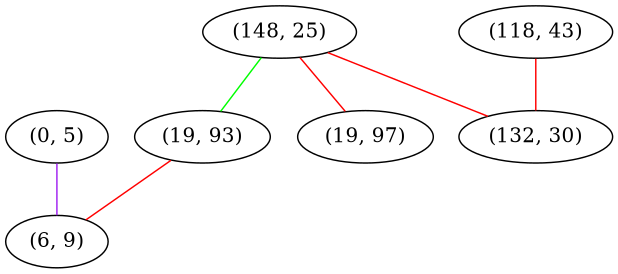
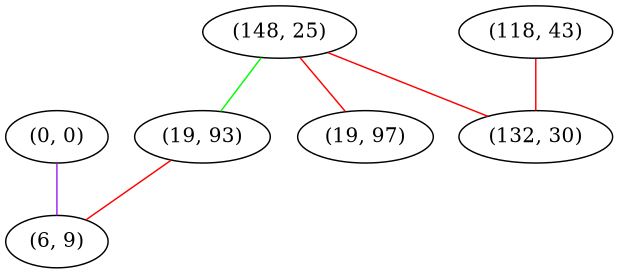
(57, 137) -> (57, 137)
